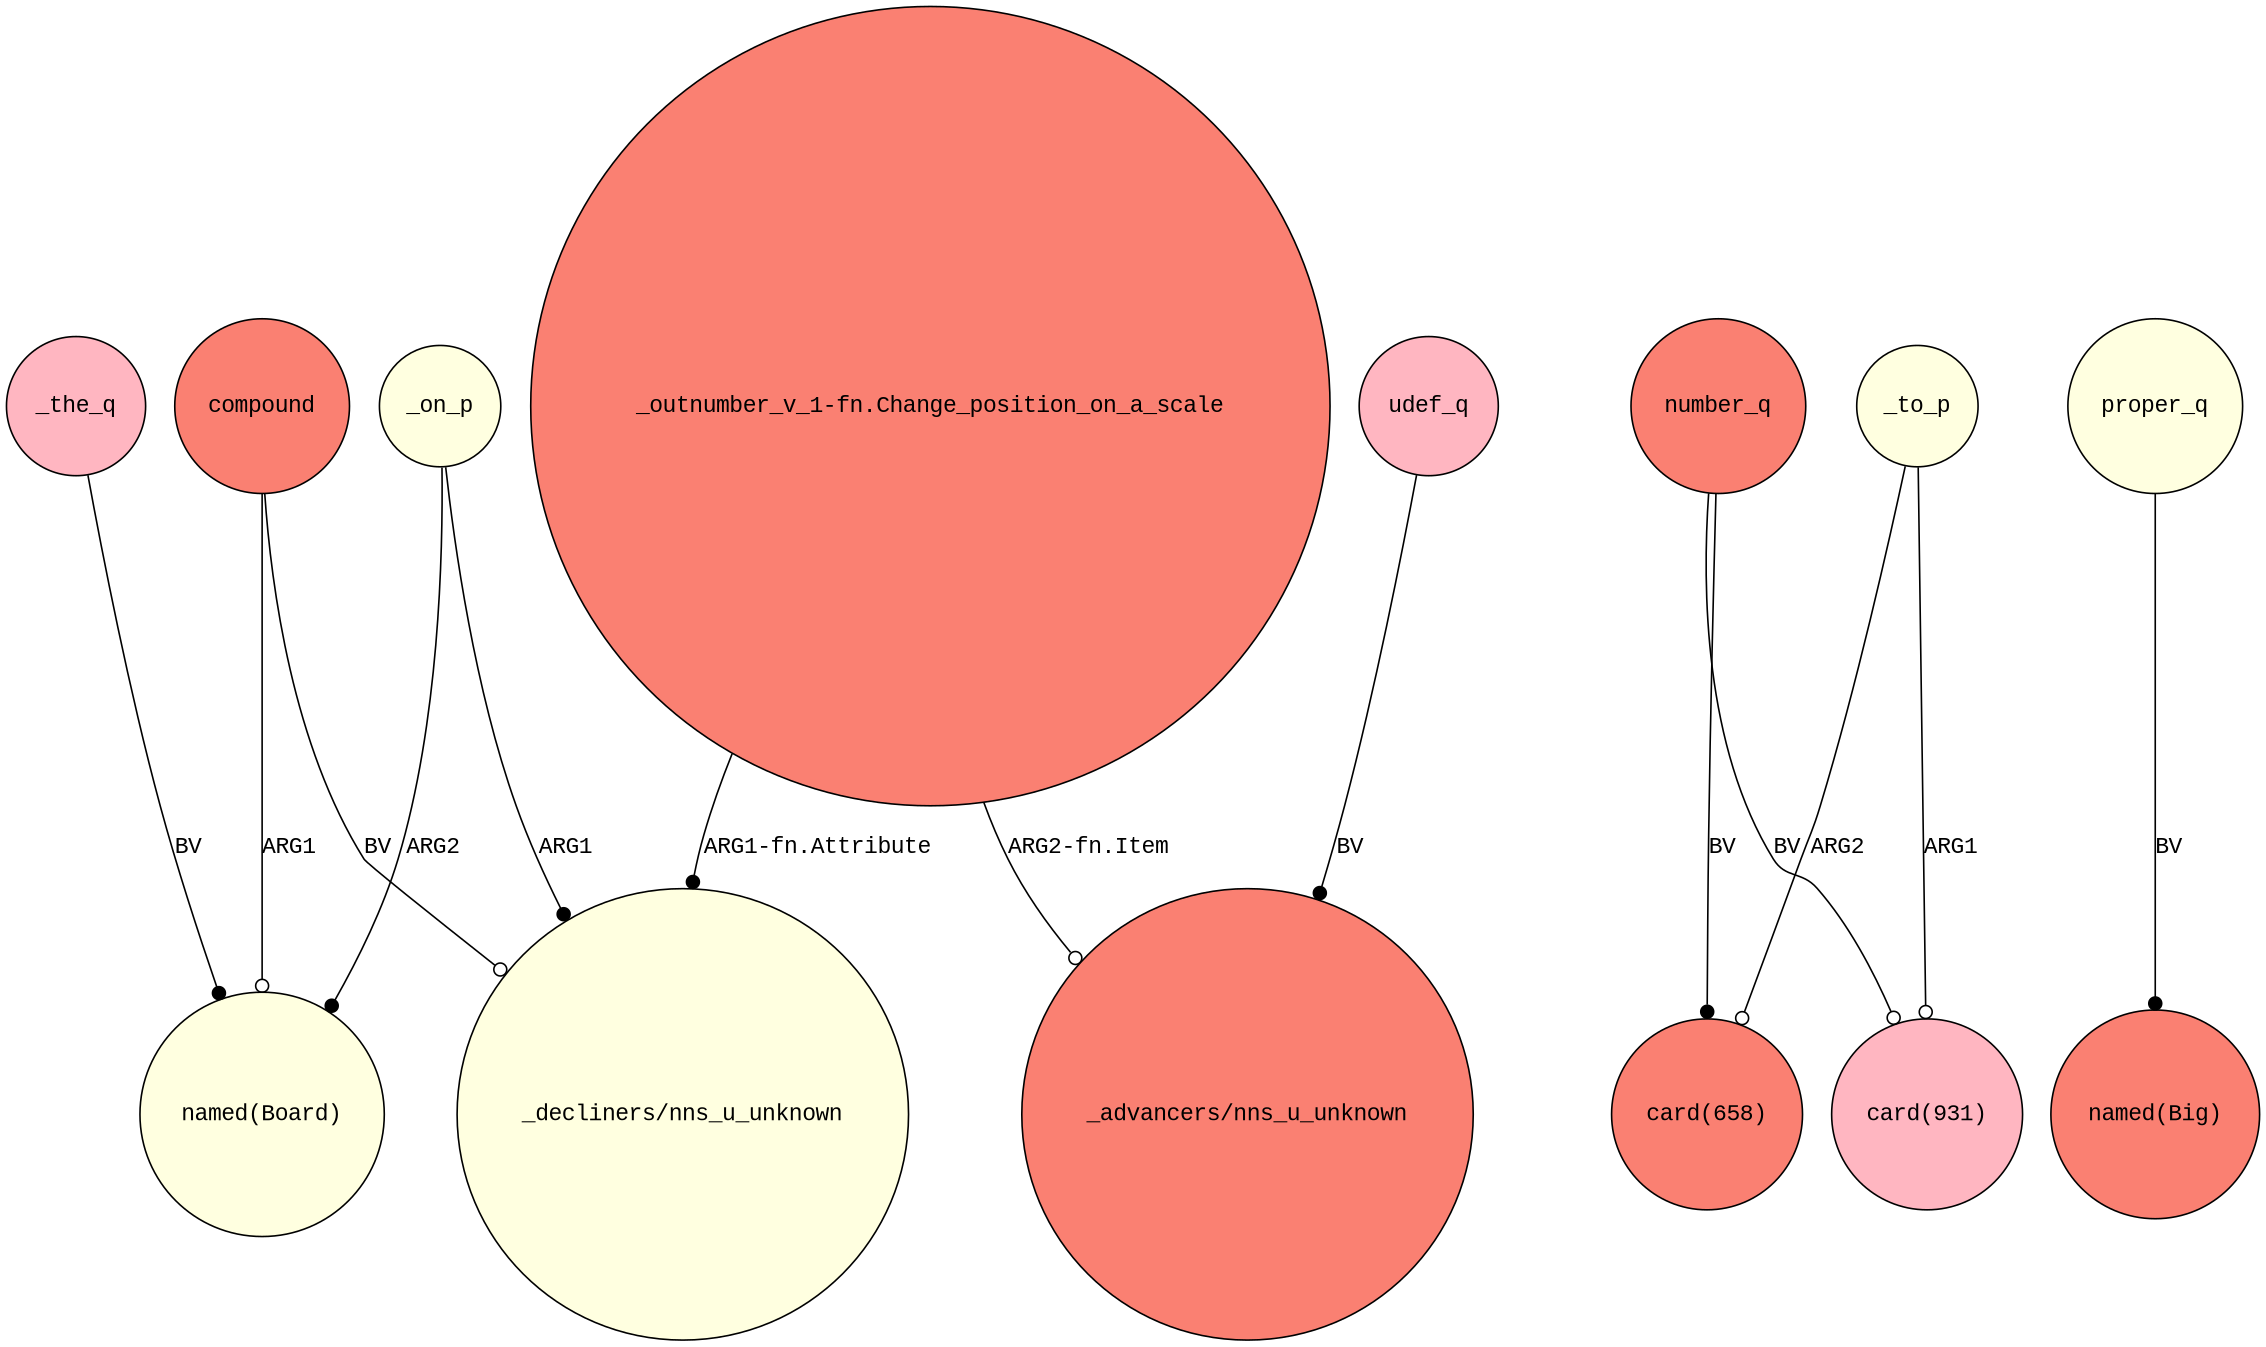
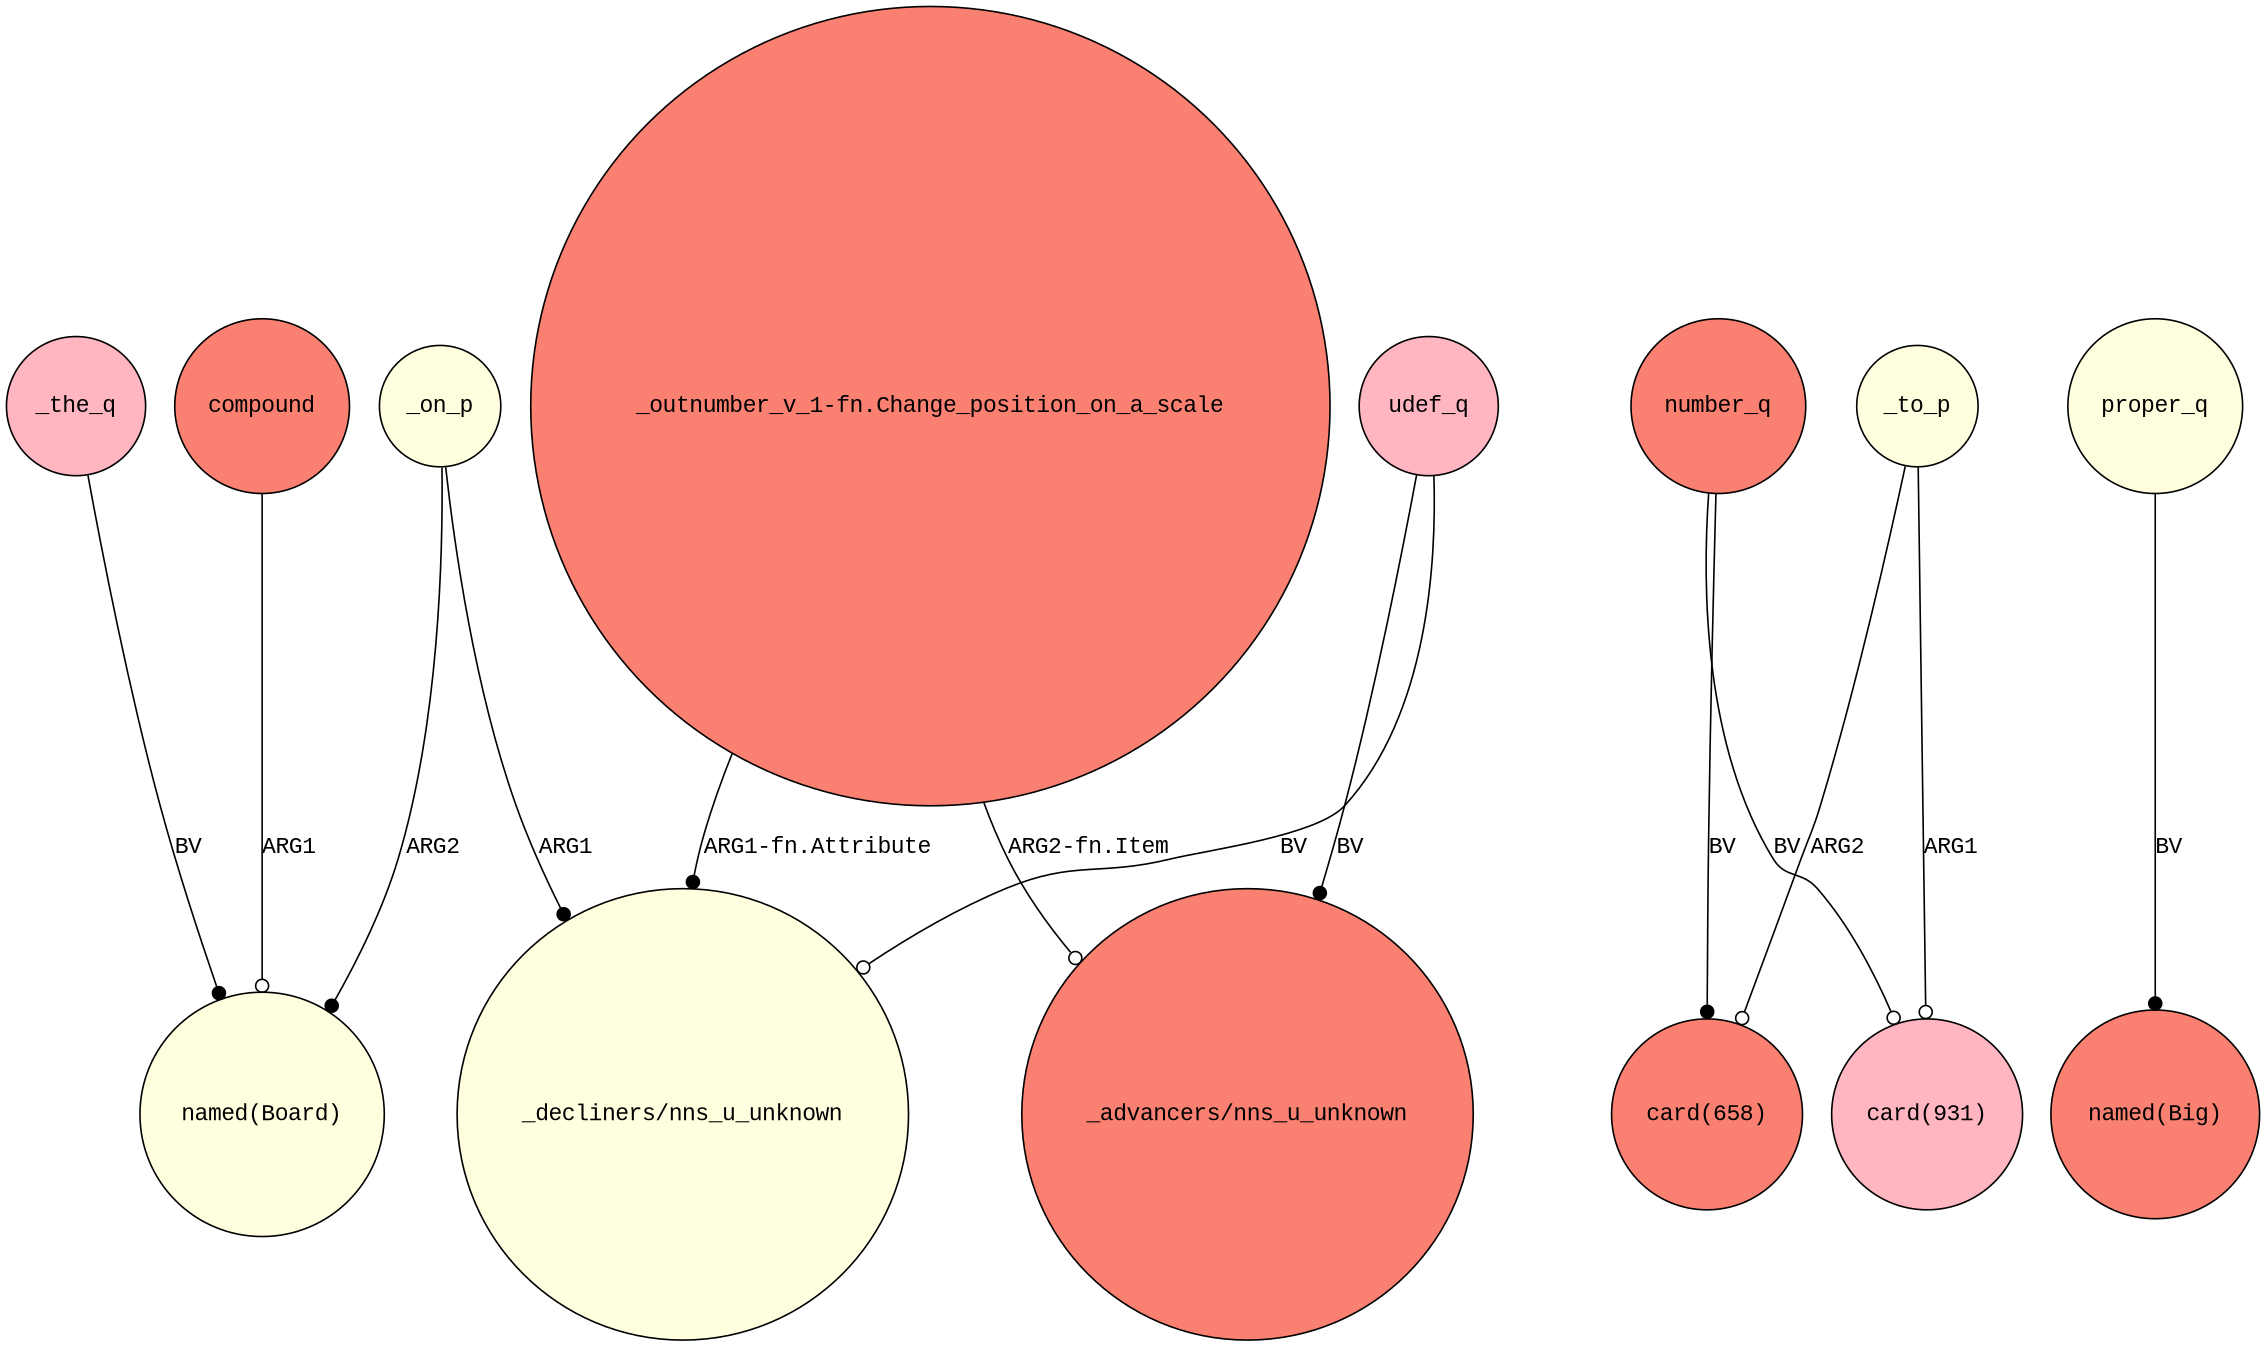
(318, 763) -> (1273, 837)
